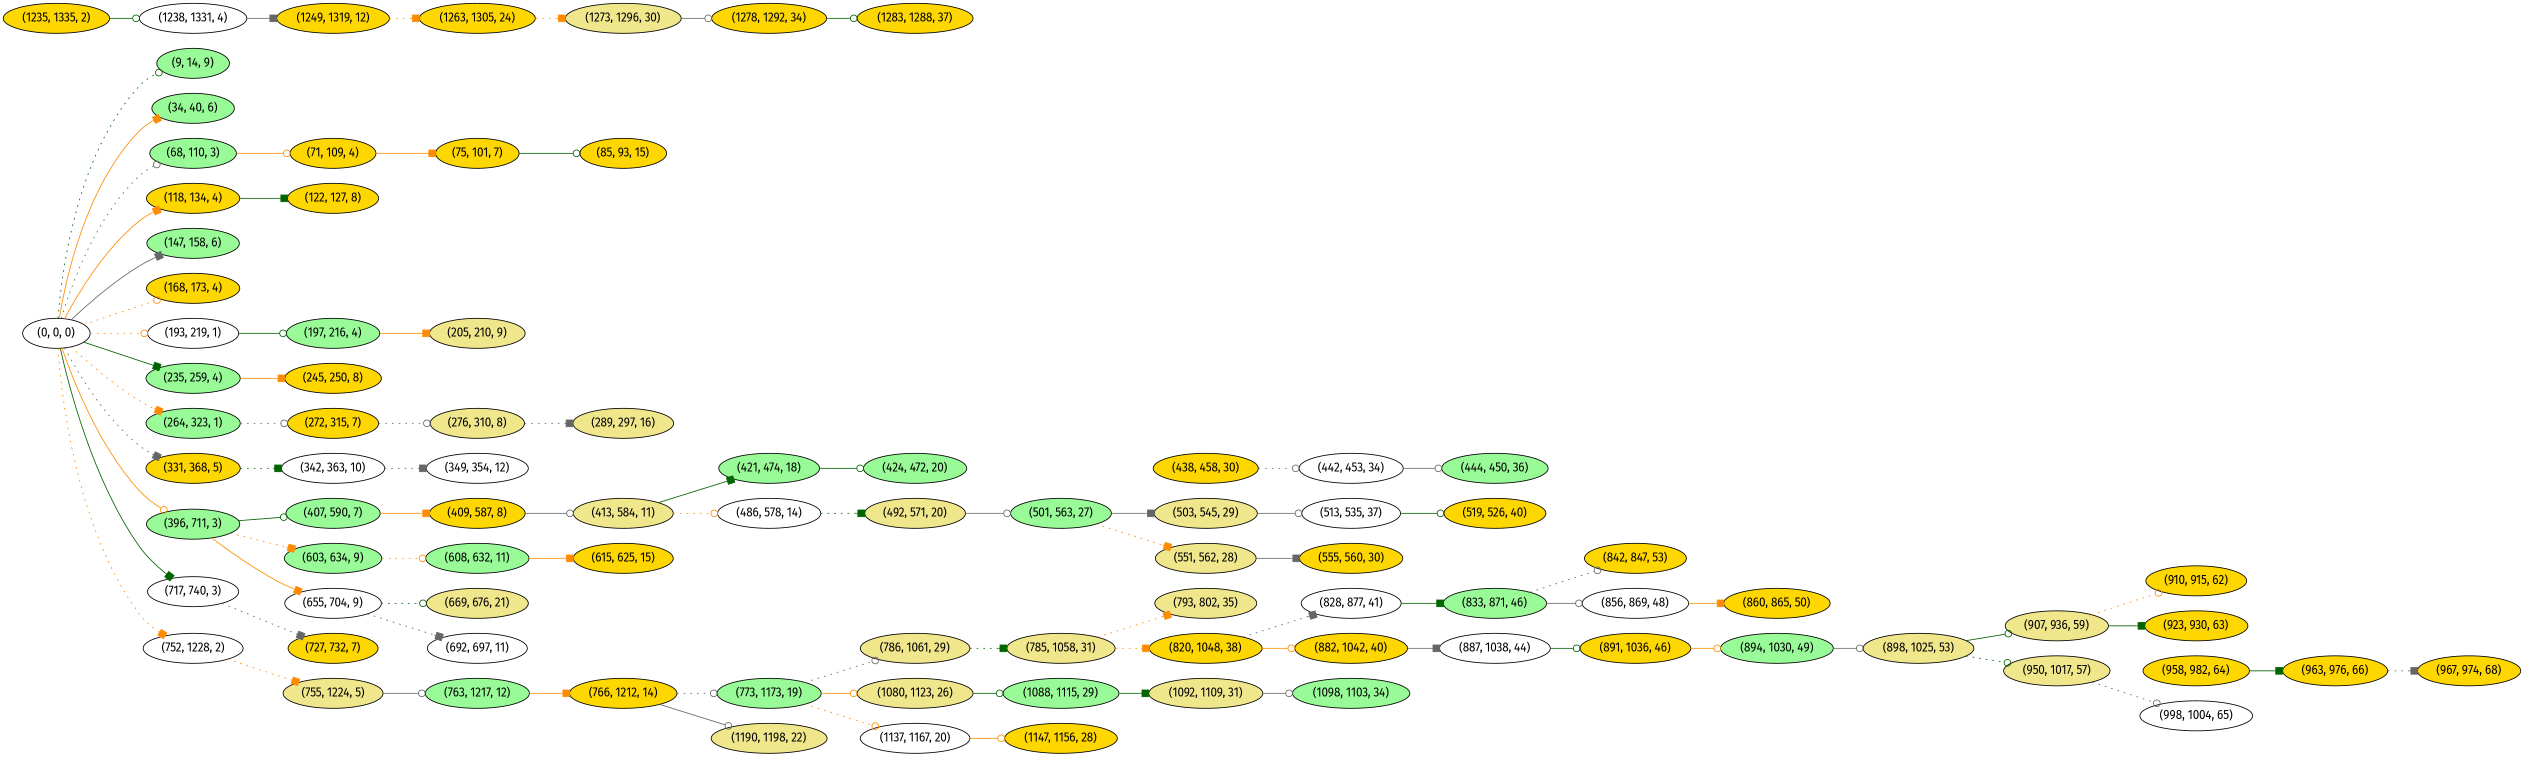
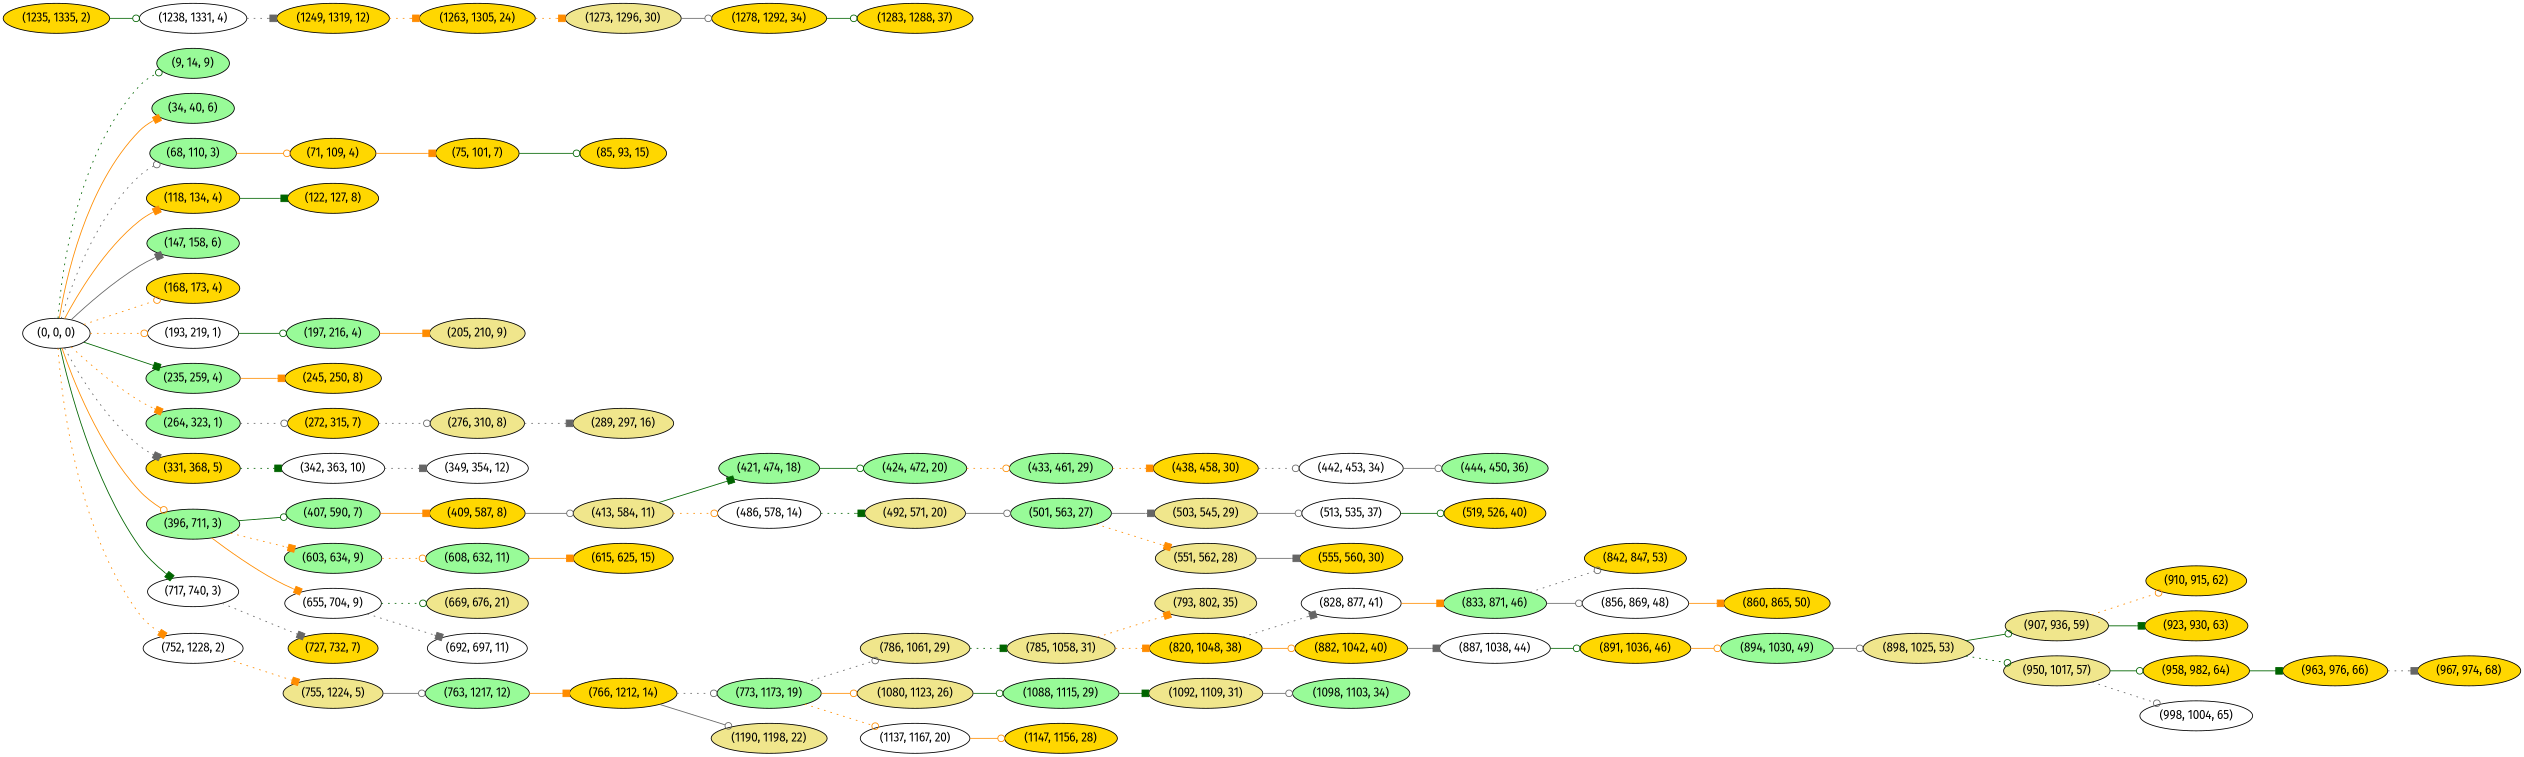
(258, 18) -> (258, 18)
none -> (1061, 468)
(1418, 603) -> (1418, 603)
none -> (2123, 671)
